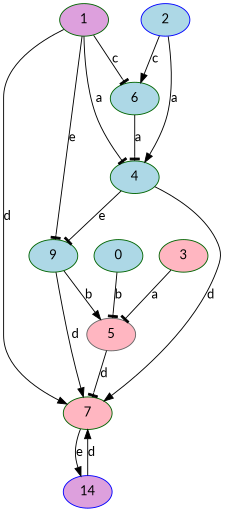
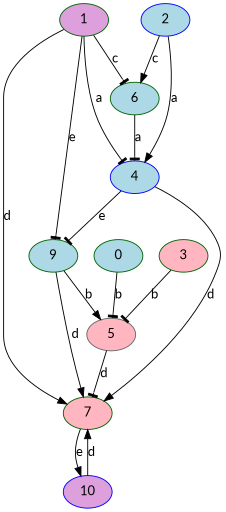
(135, 177) -> (135, 177)
(155, 295) -> (155, 295)
(88, 492) -> (88, 492)
